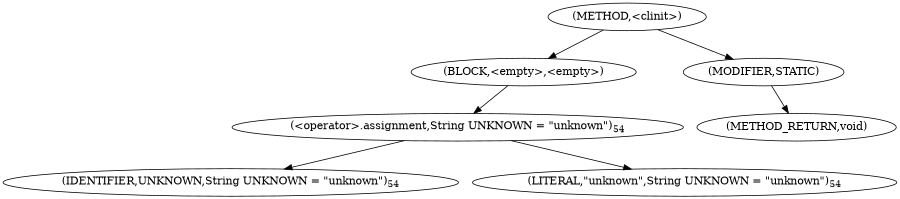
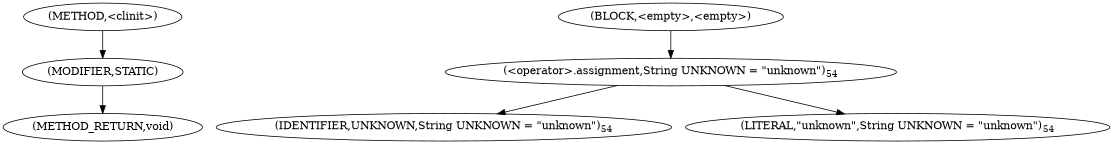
(579, 43) -> none
